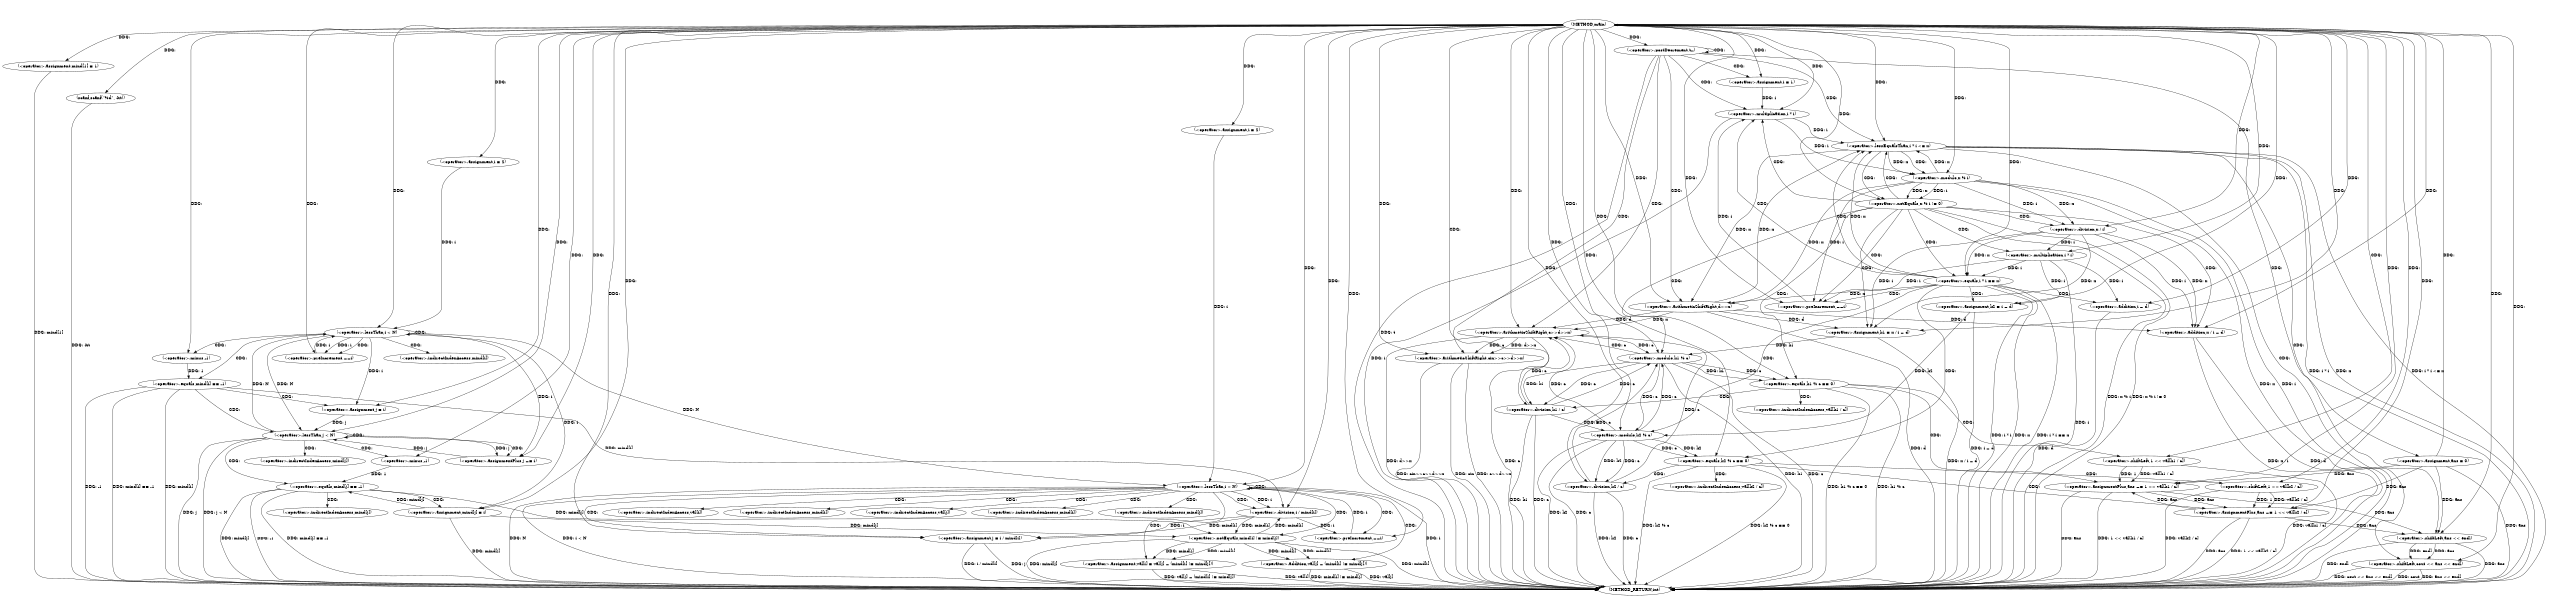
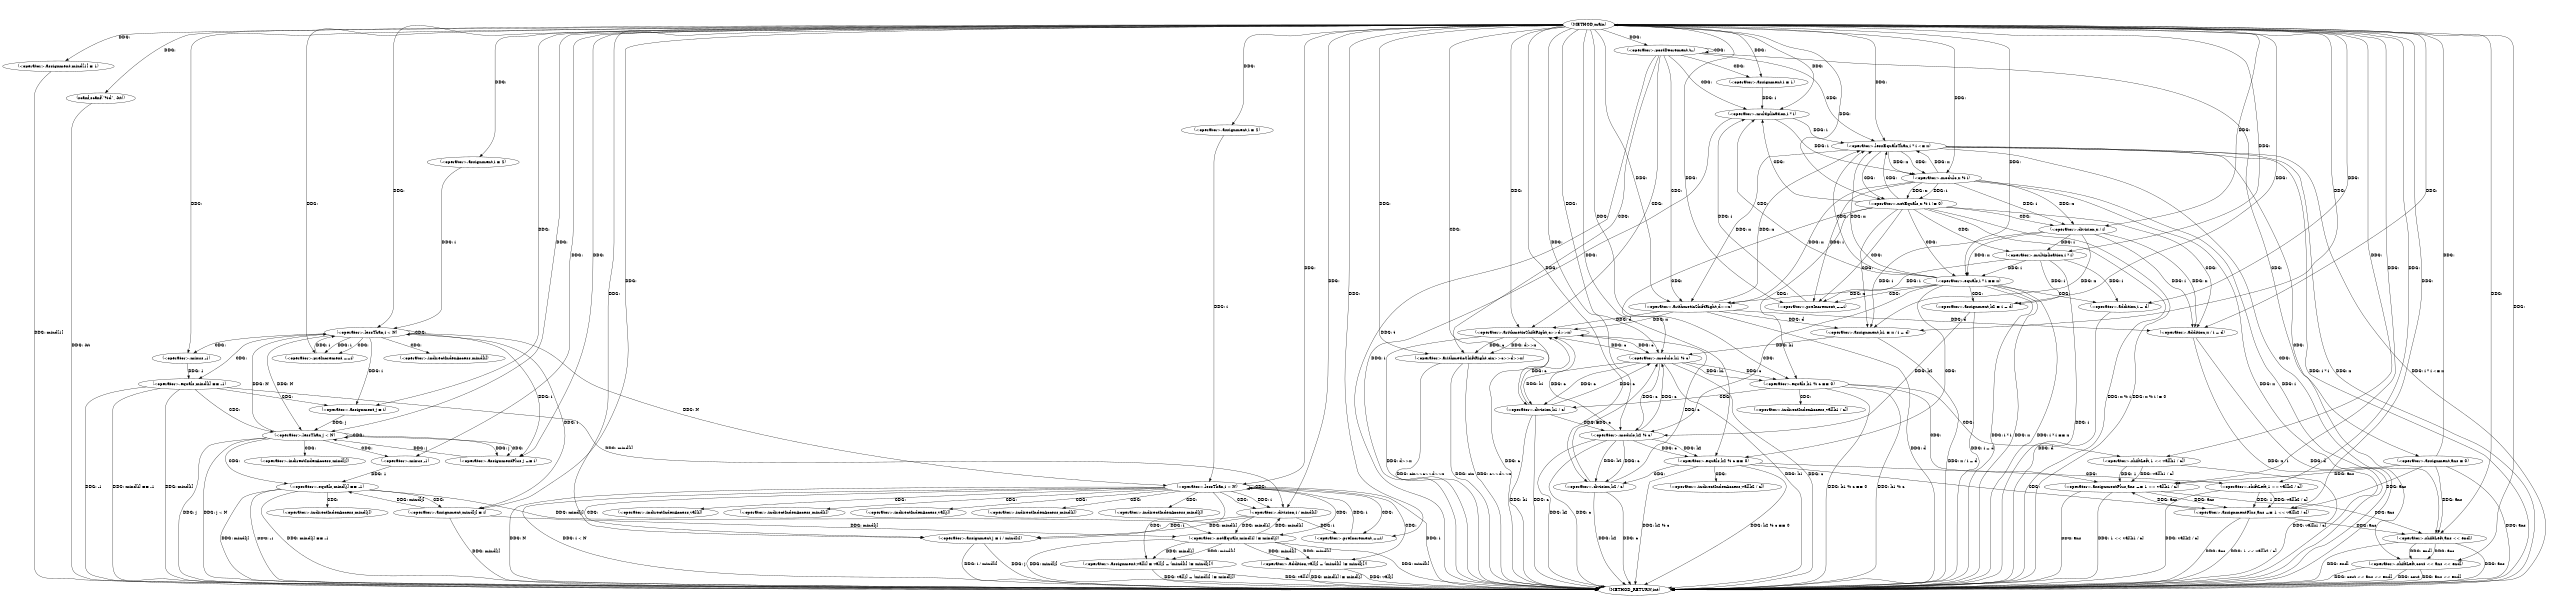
(2377, 255) -> (2377, 255)
(1619, 345) -> (1619, 345)
